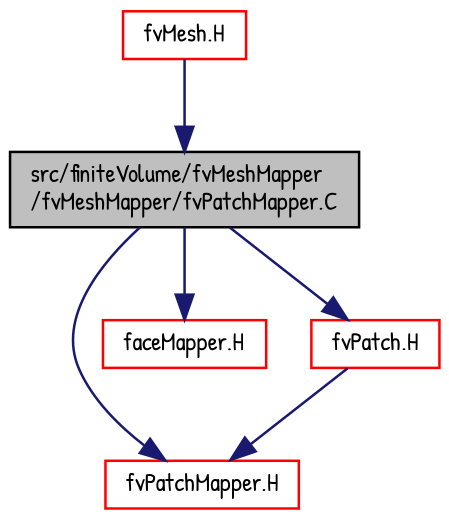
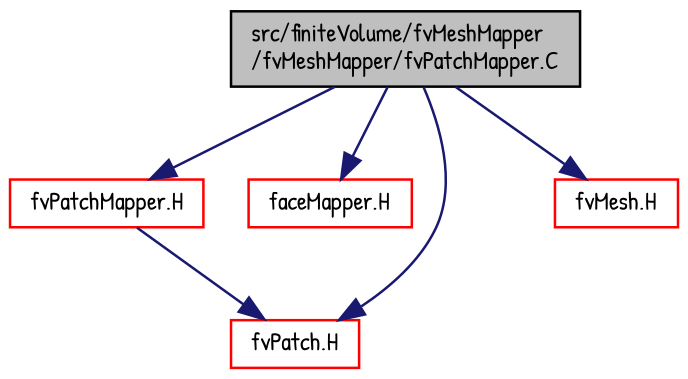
(185, 93) -> (510, 125)
(299, 406) -> (190, 266)
